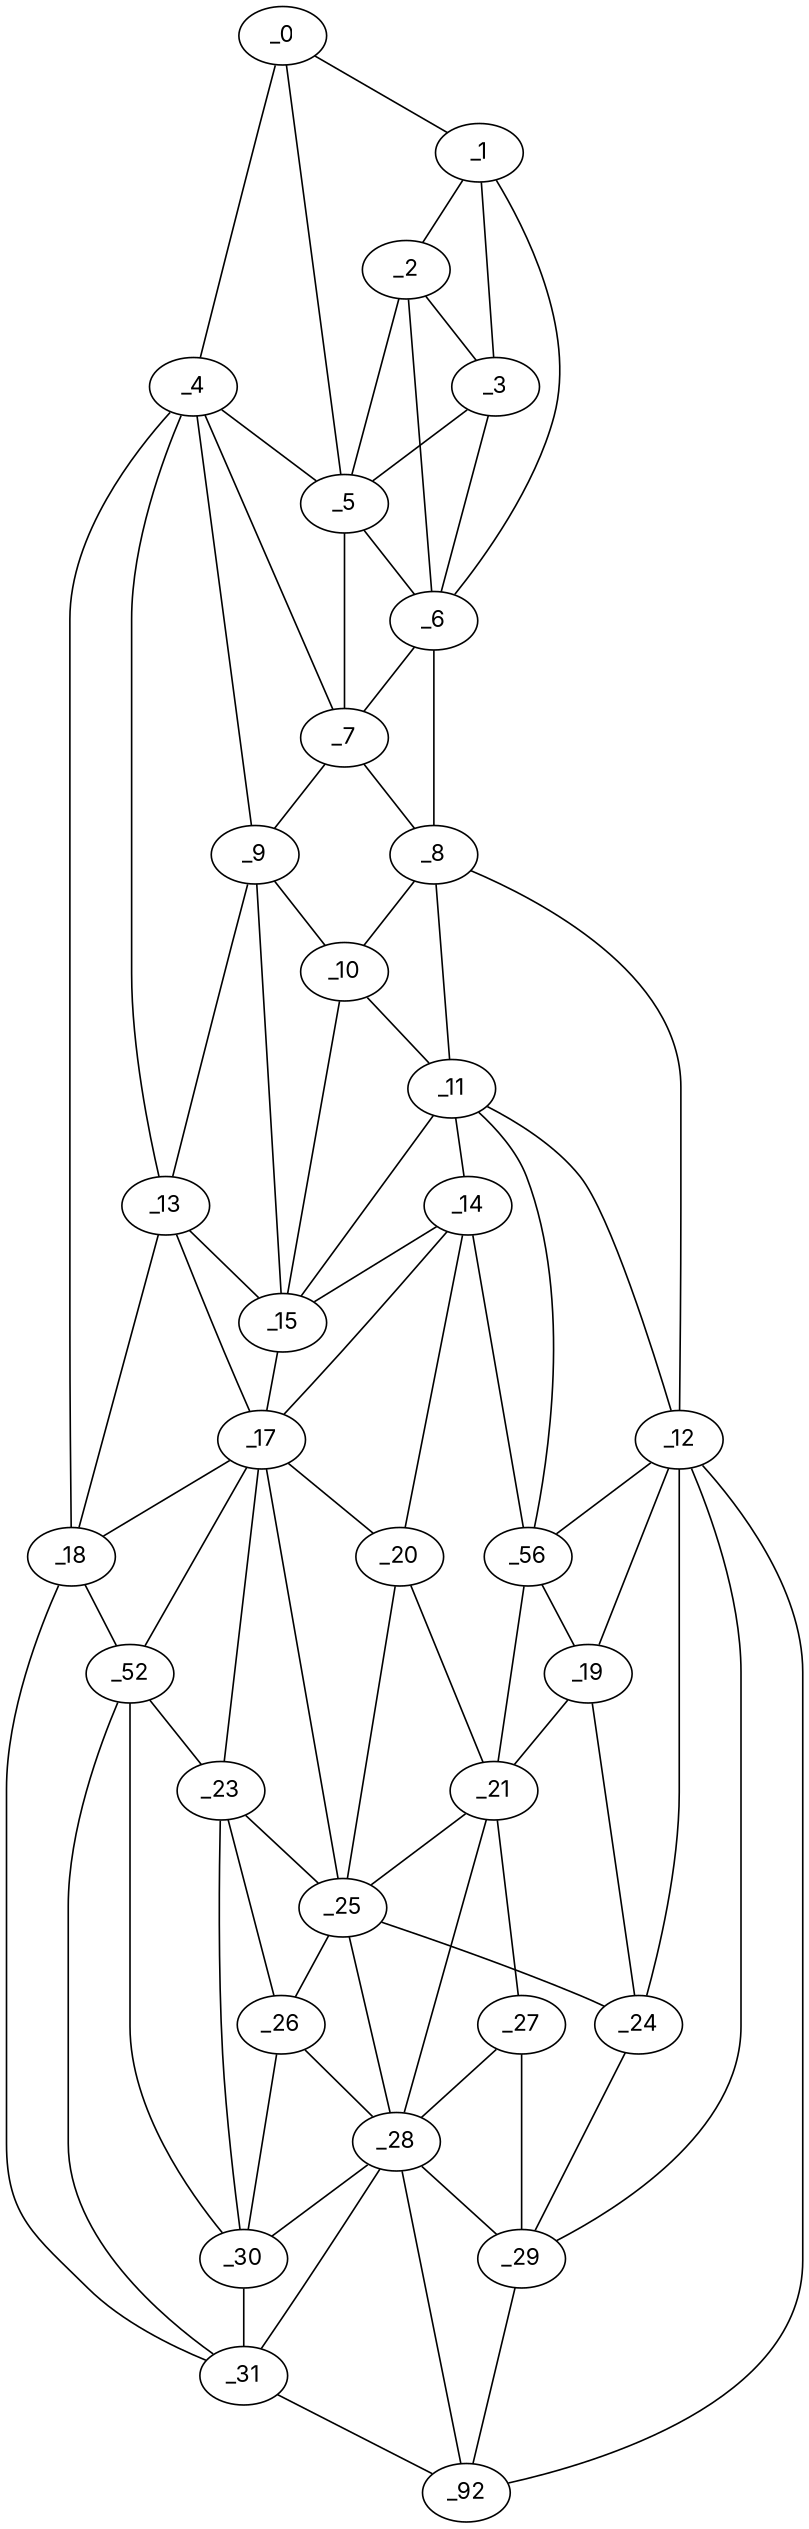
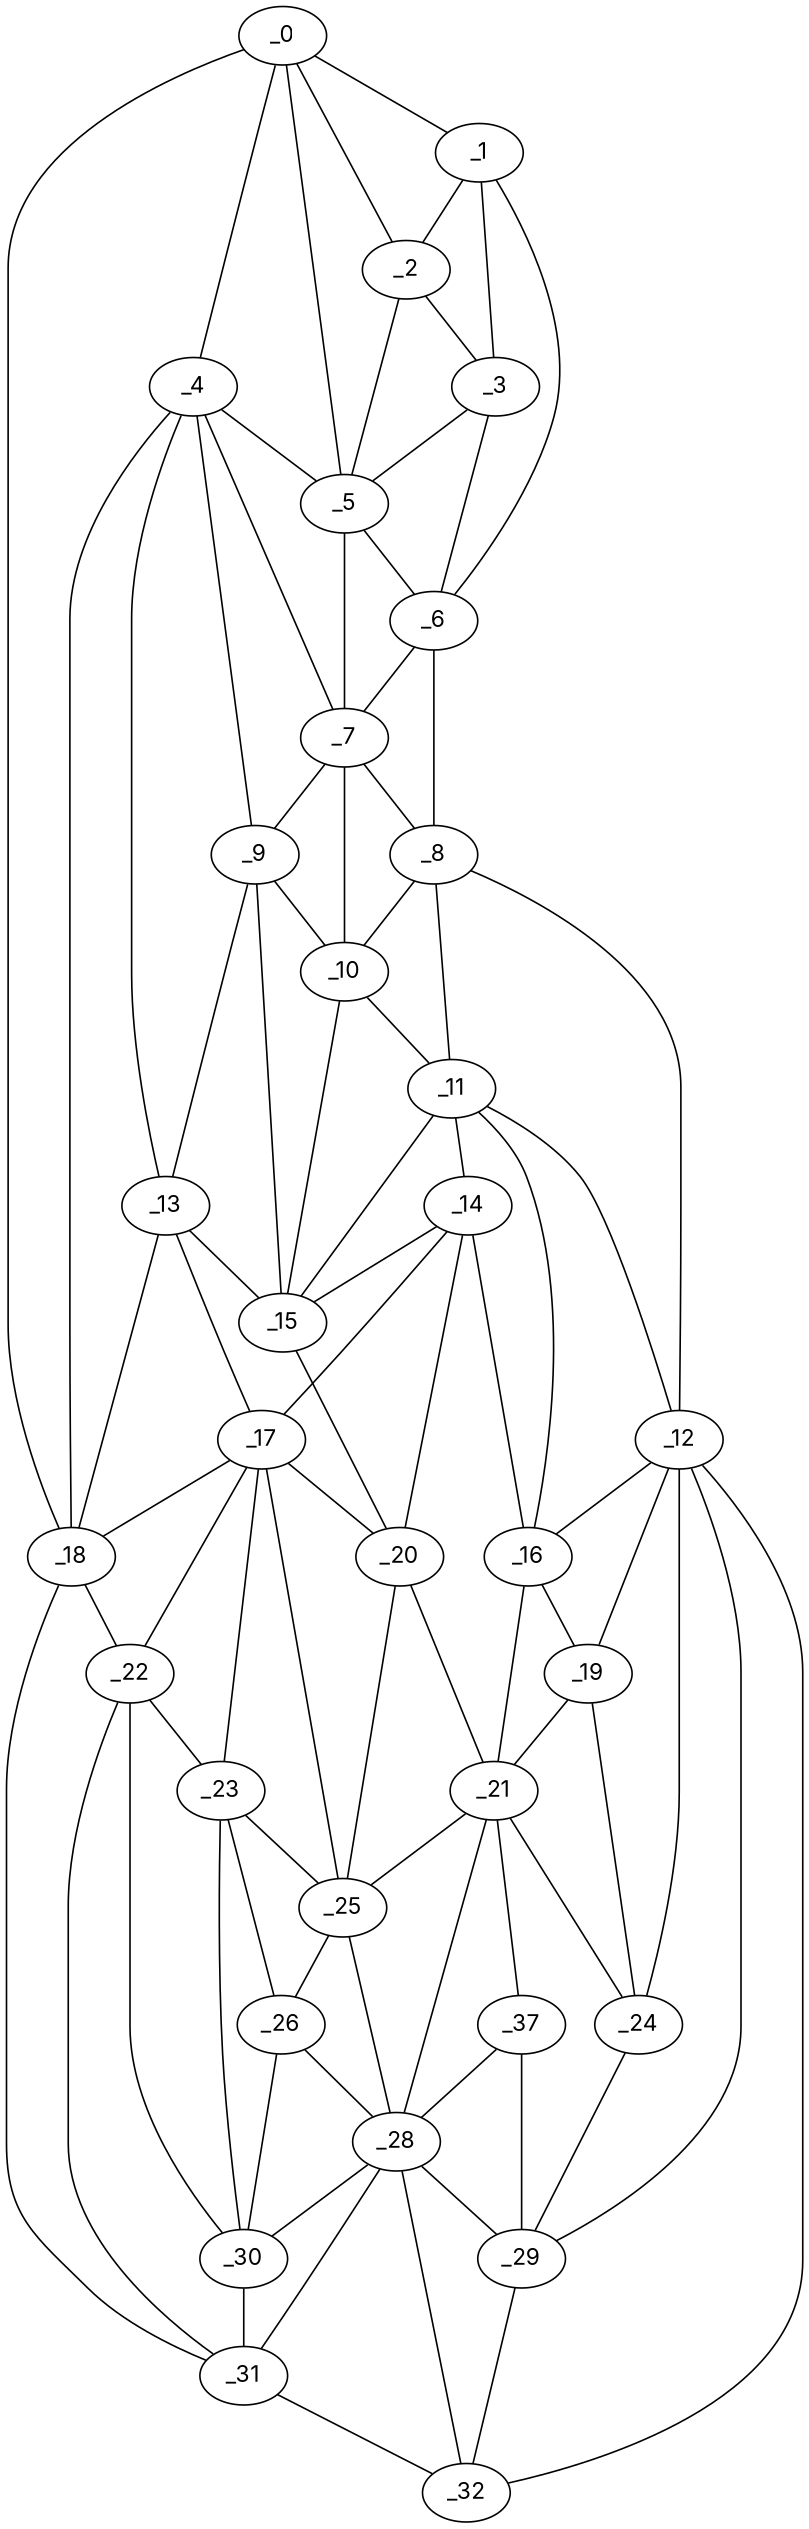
(421, 460) -> (345, 153)
none -> (8, 731)
none -> (344, 855)
(272, 1381) -> (341, 1440)
(528, 1557) -> (528, 1557)
(130, 1674) -> (130, 1674)
(494, 1962) -> (566, 1908)
(522, 2025) -> (522, 2025)
(466, 2493) -> (466, 2493)
